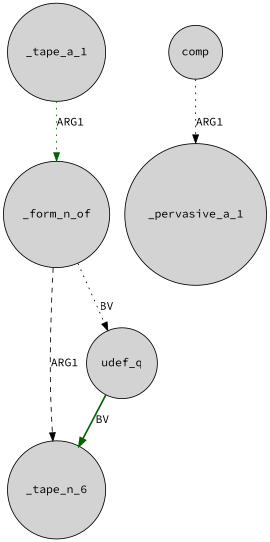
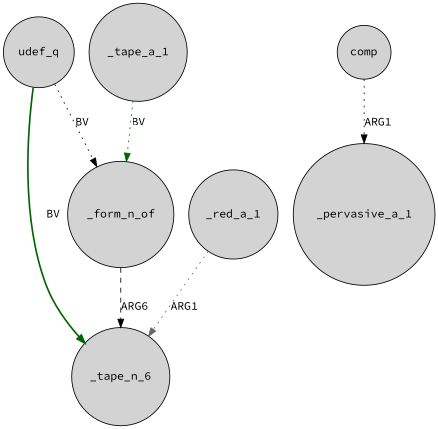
(71, 122) -> (139, 122)
none -> (233, 214)
(91, 293) -> (74, 122)
(65, 363) -> (135, 307)
